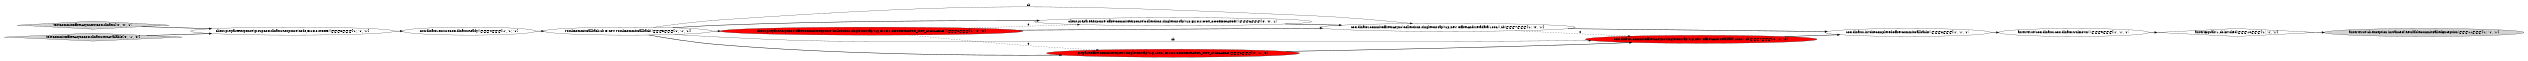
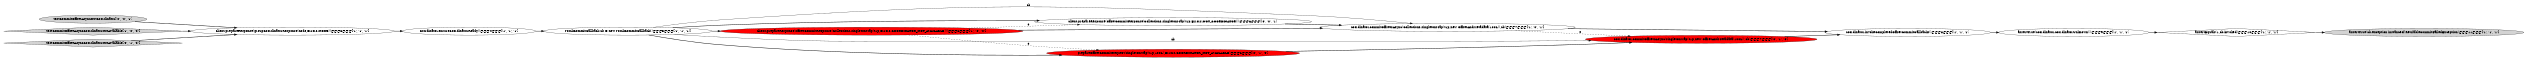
(93, 25) -> (93, 19)
none -> (93, 31)
